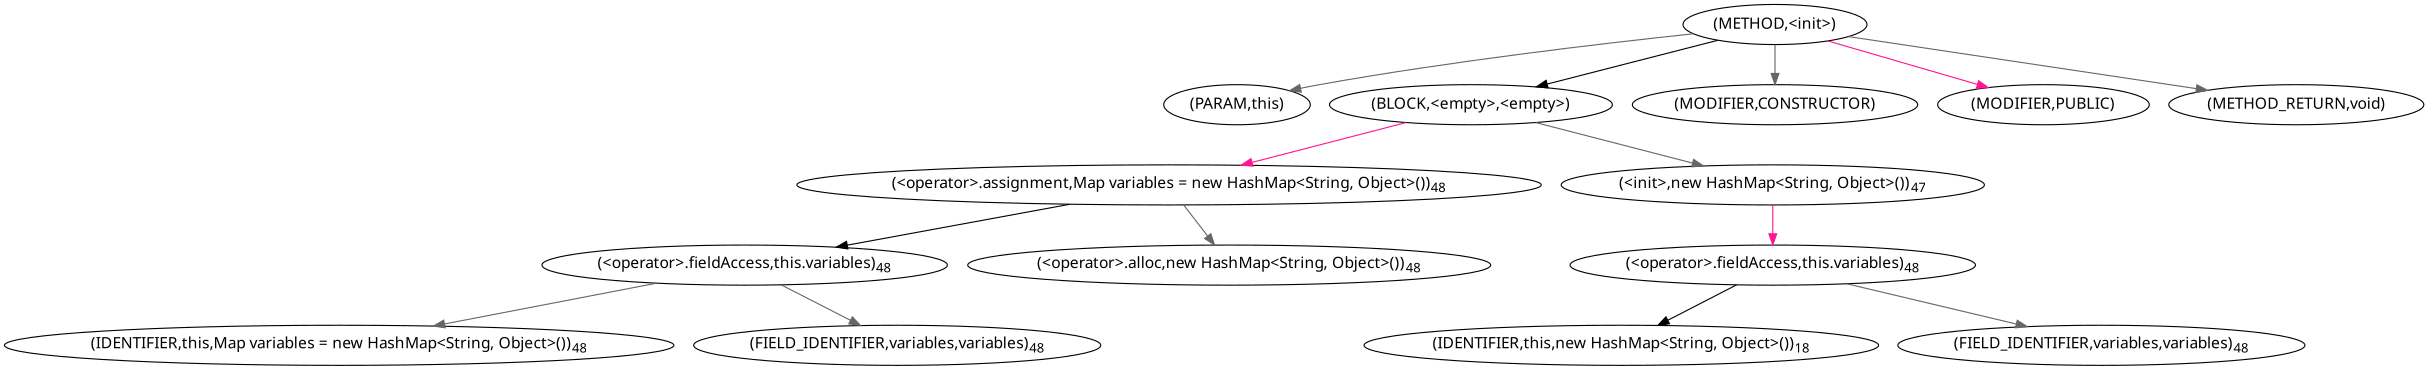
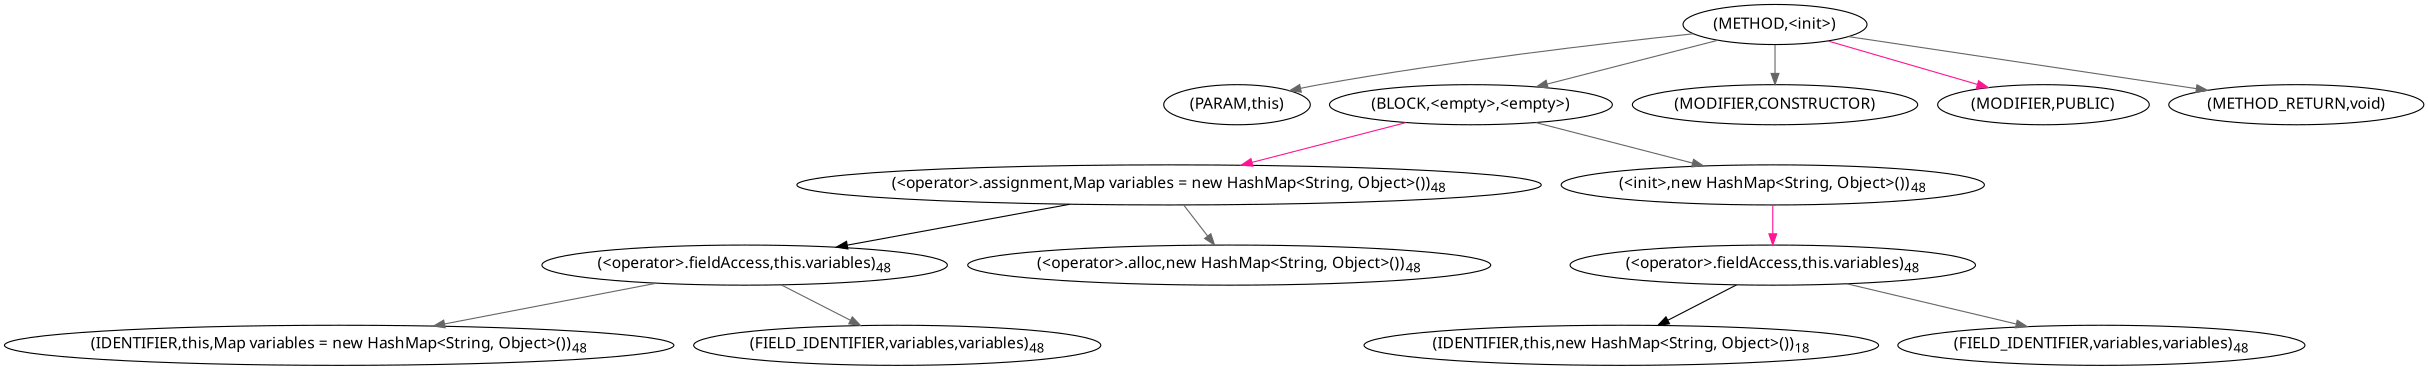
(1633, 62) -> (1633, 62)
(1919, 183) -> (1919, 183)
